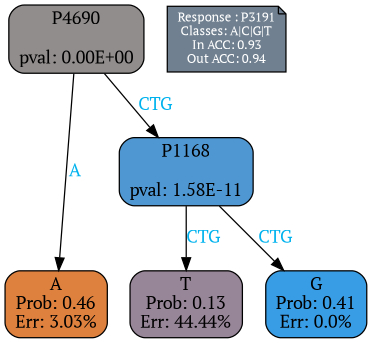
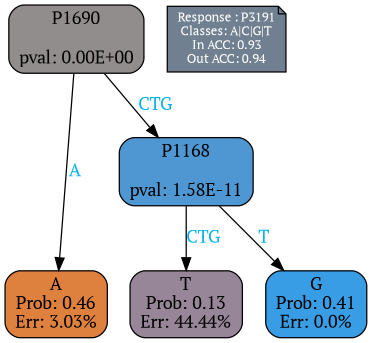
(76, 39) -> (76, 39)
(276, 238) -> (264, 238)
